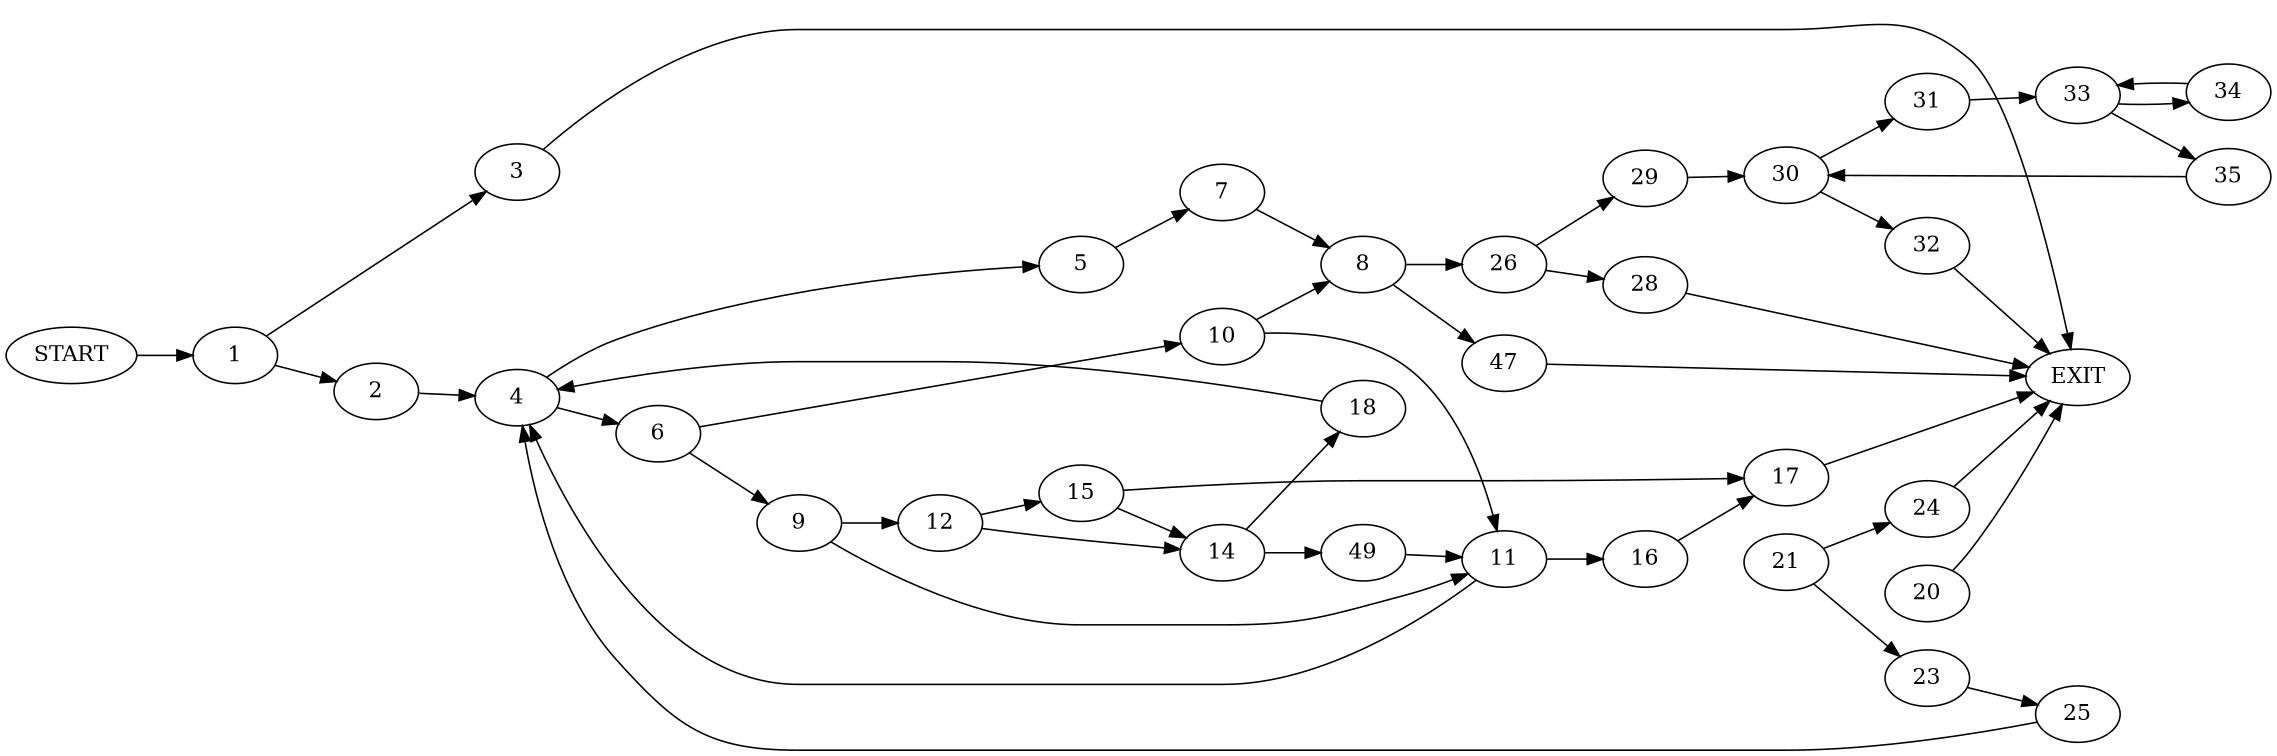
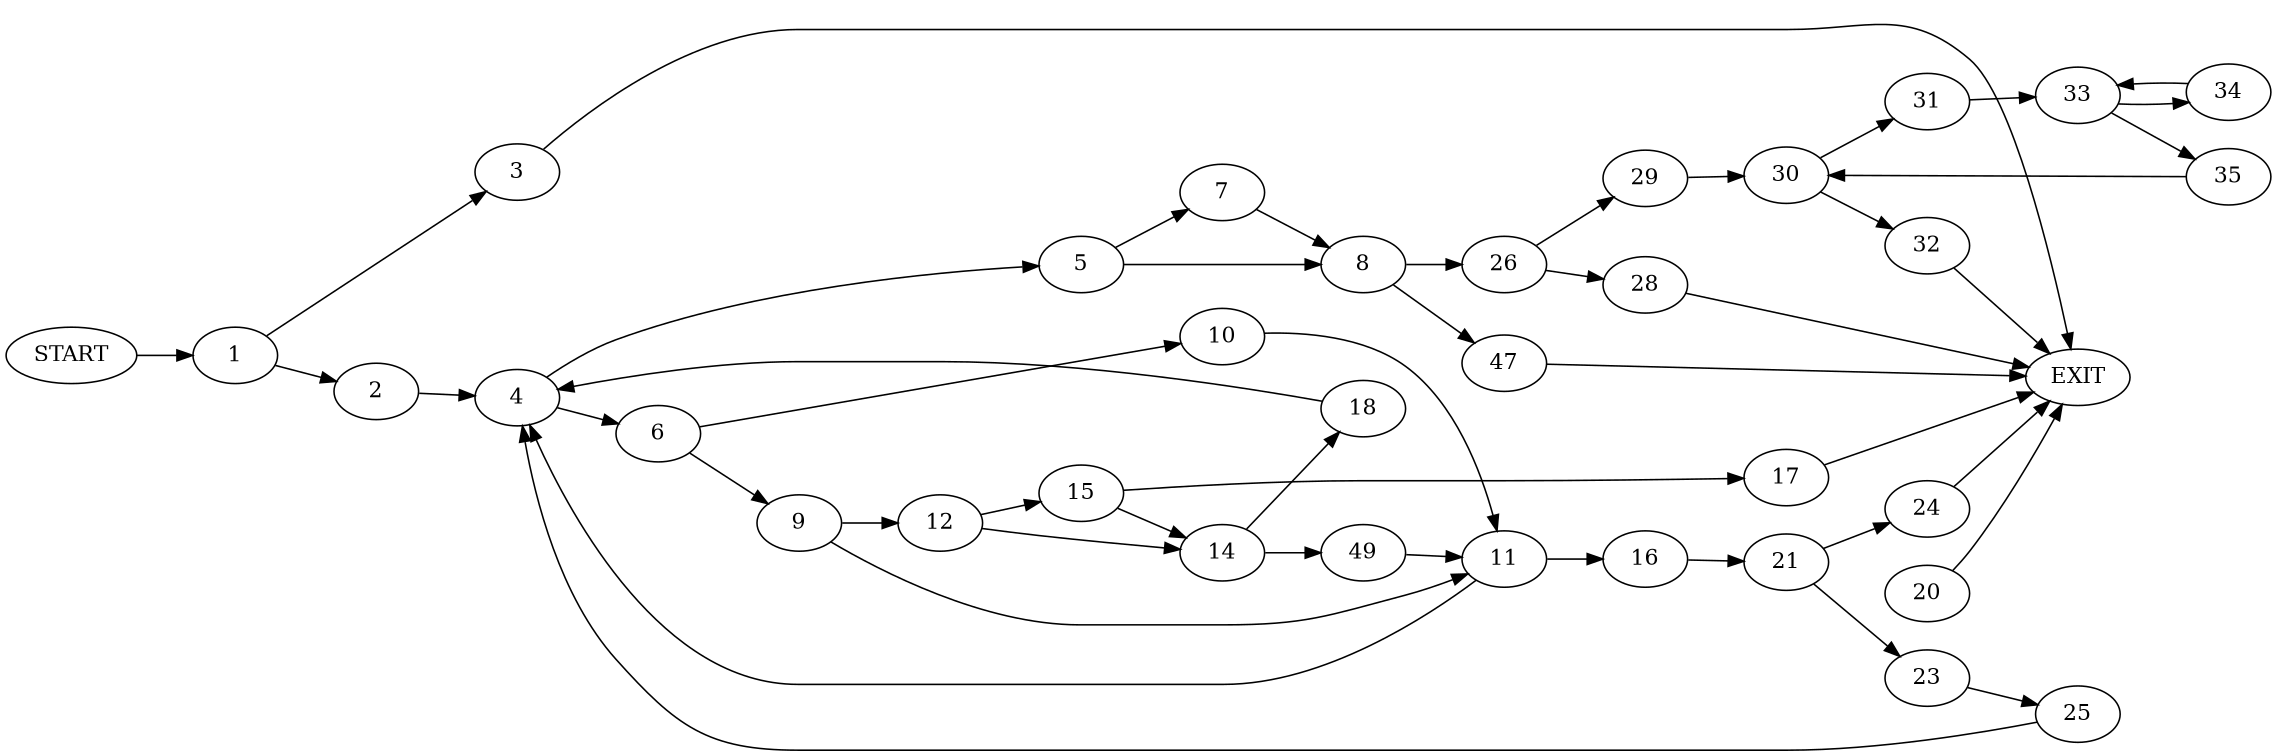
(1286, 304) -> (1215, 265)
(1709, 522) -> (1708, 560)
